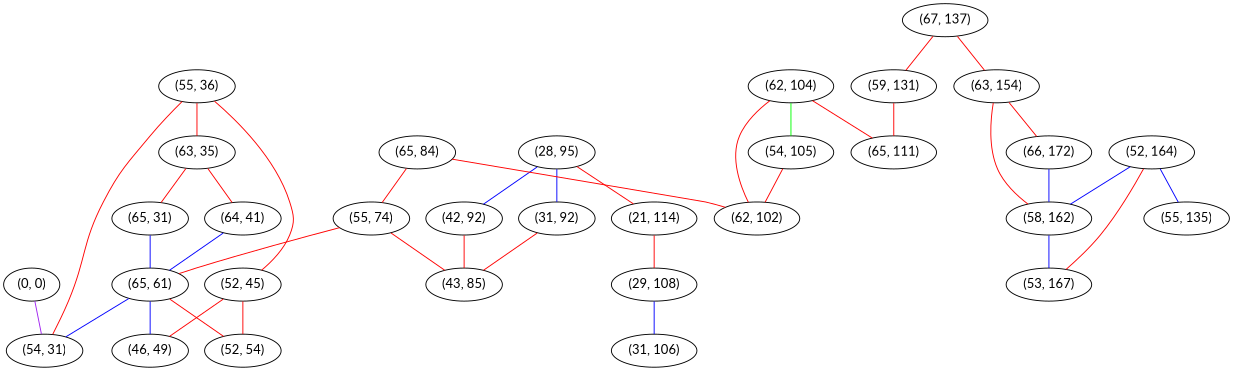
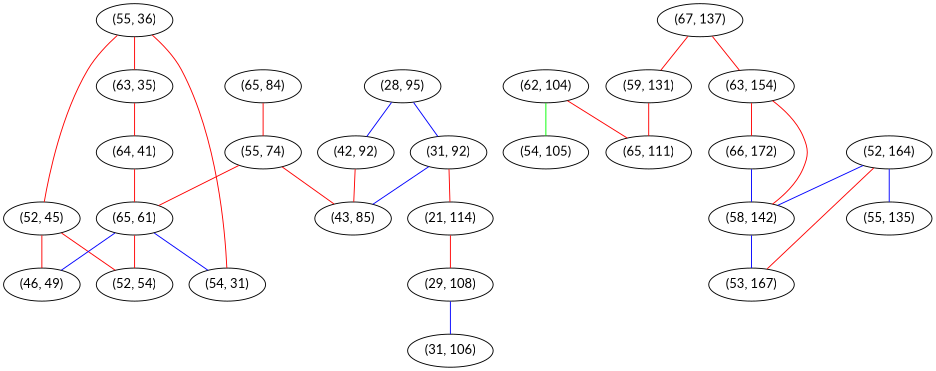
(616, 193) -> (449, 186)
(150, 218) -> none
(757, 218) -> none
(1049, 218) -> (752, 218)
(196, 252) -> (135, 186)
(510, 252) -> (401, 185)
(32, 285) -> none
